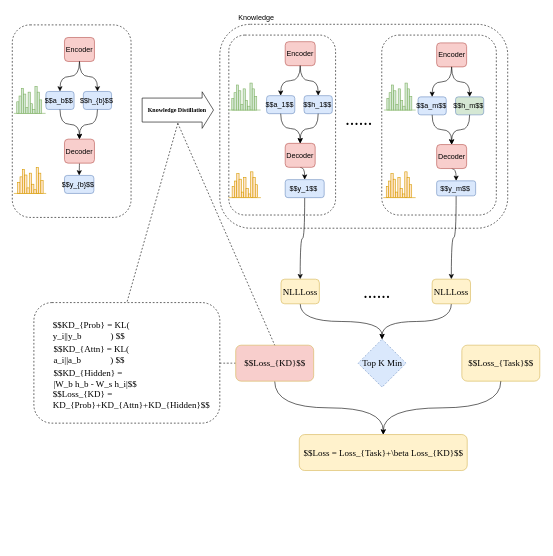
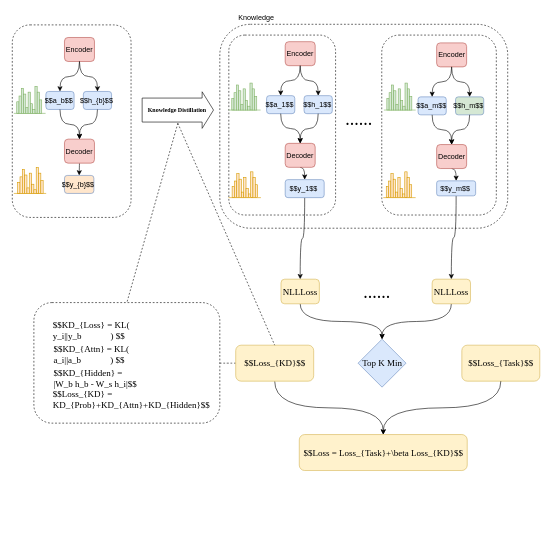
(79, 185) -> (79, 185)
(97, 330) -> (97, 330)
(275, 363) -> (275, 363)
(382, 363) -> (382, 363)
